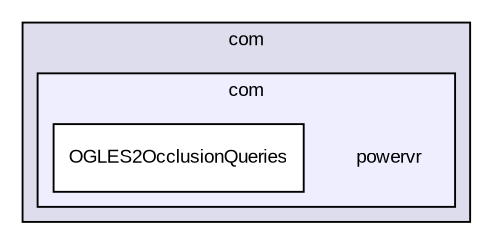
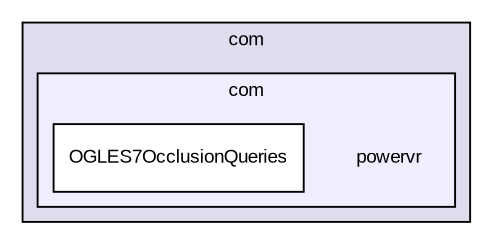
(179, 158) -> (179, 158)
